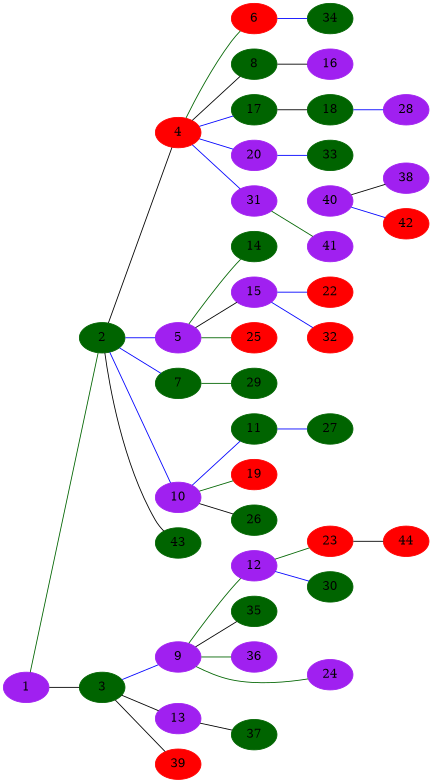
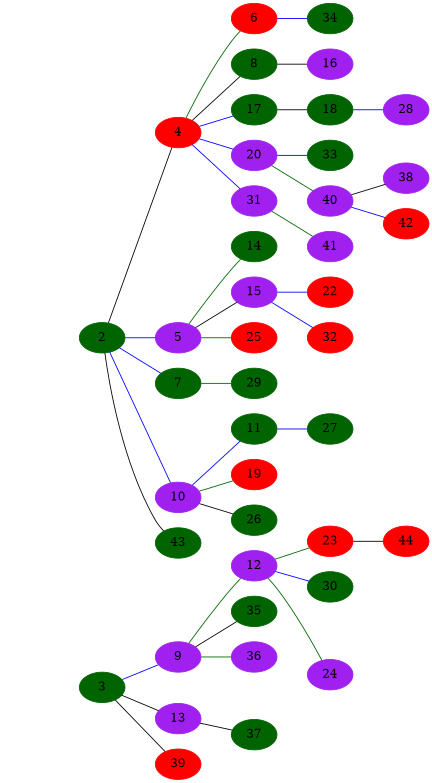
none -> (292, 178)
(251, 682) -> (297, 618)
(26, 687) -> none
